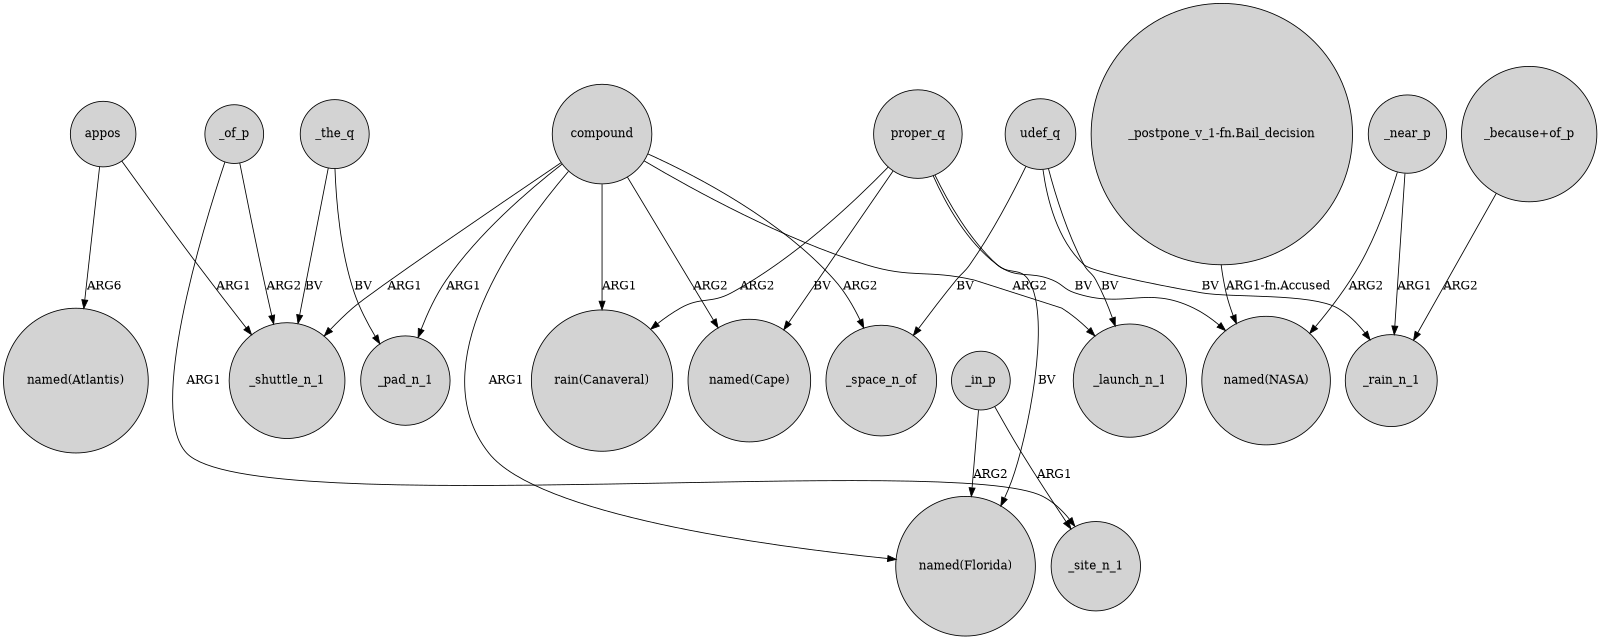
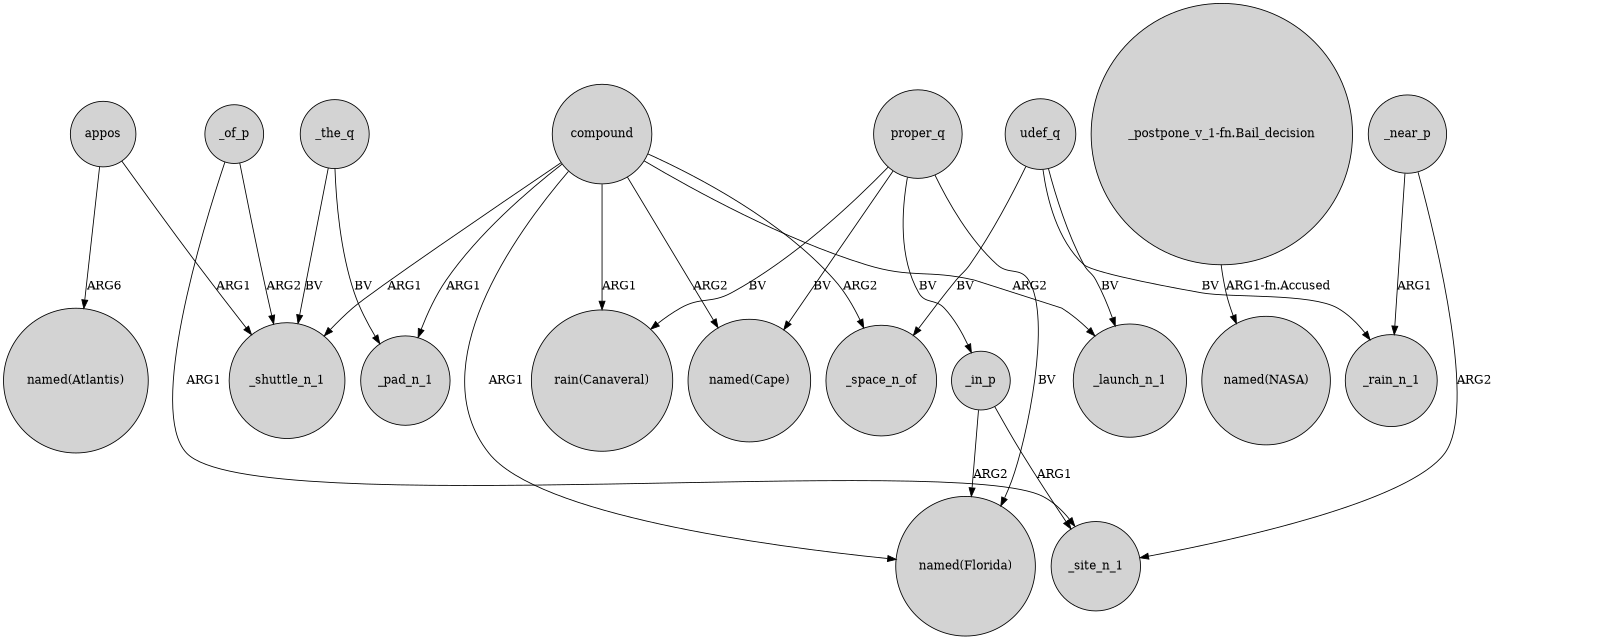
(1529, 134) -> none
(1365, 254) -> (1434, 463)
(1056, 282) -> (907, 263)
(757, 286) -> (757, 286)
